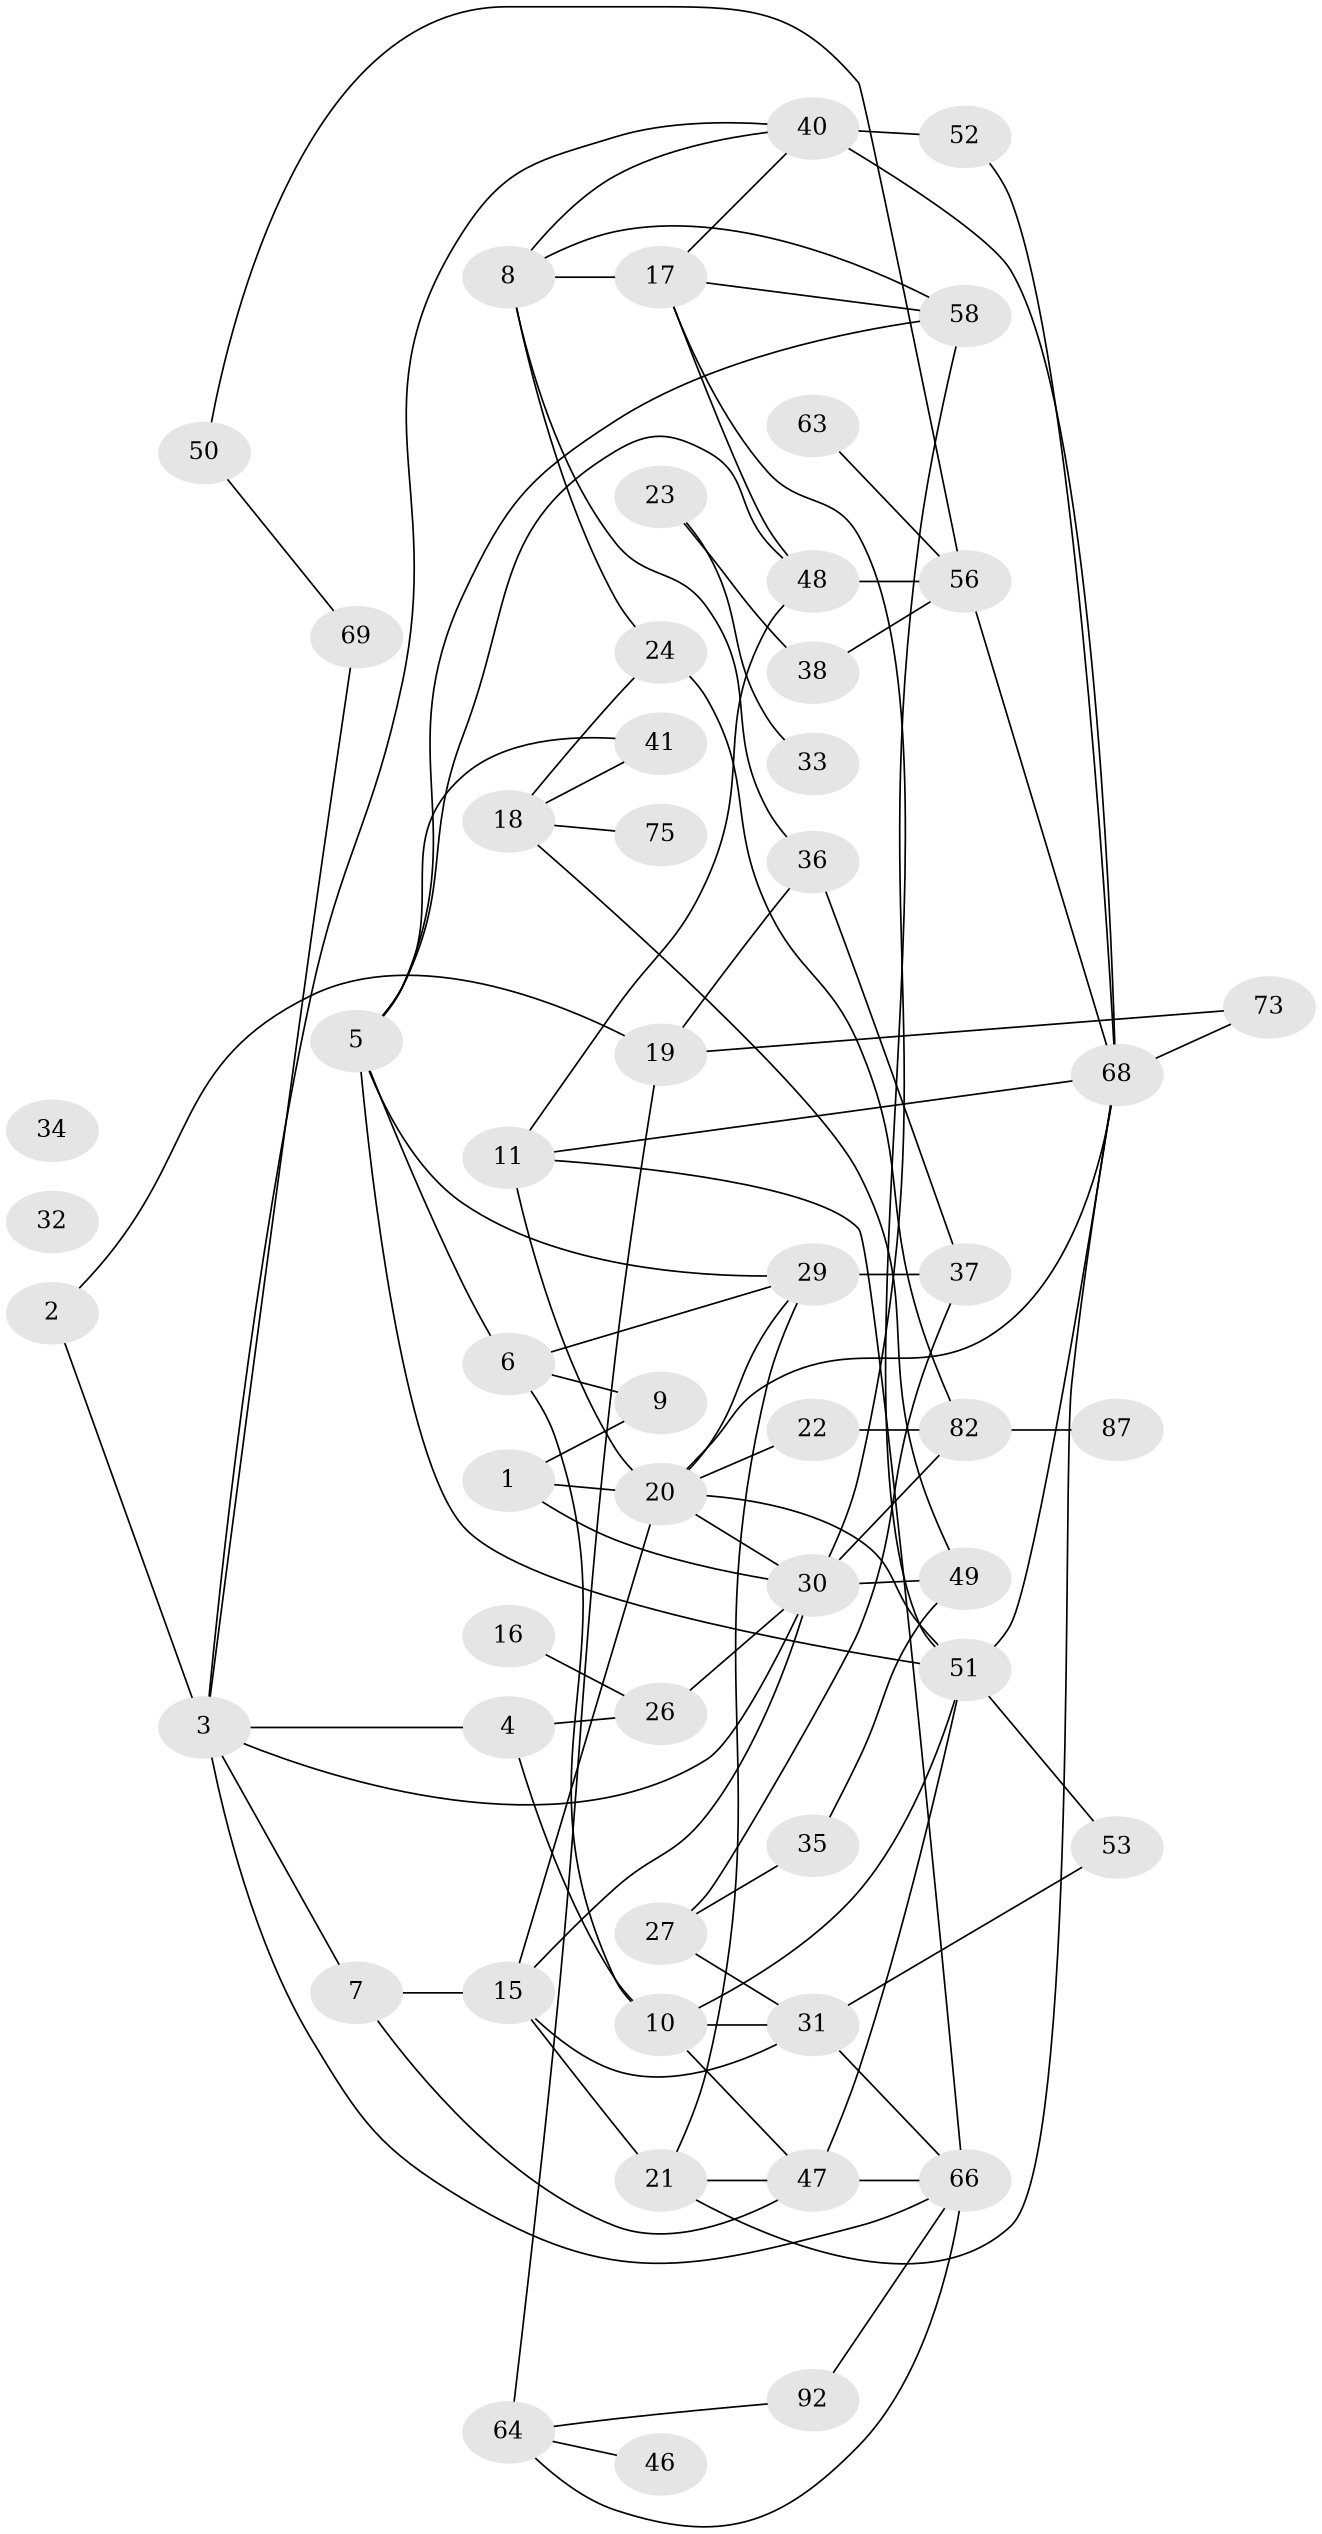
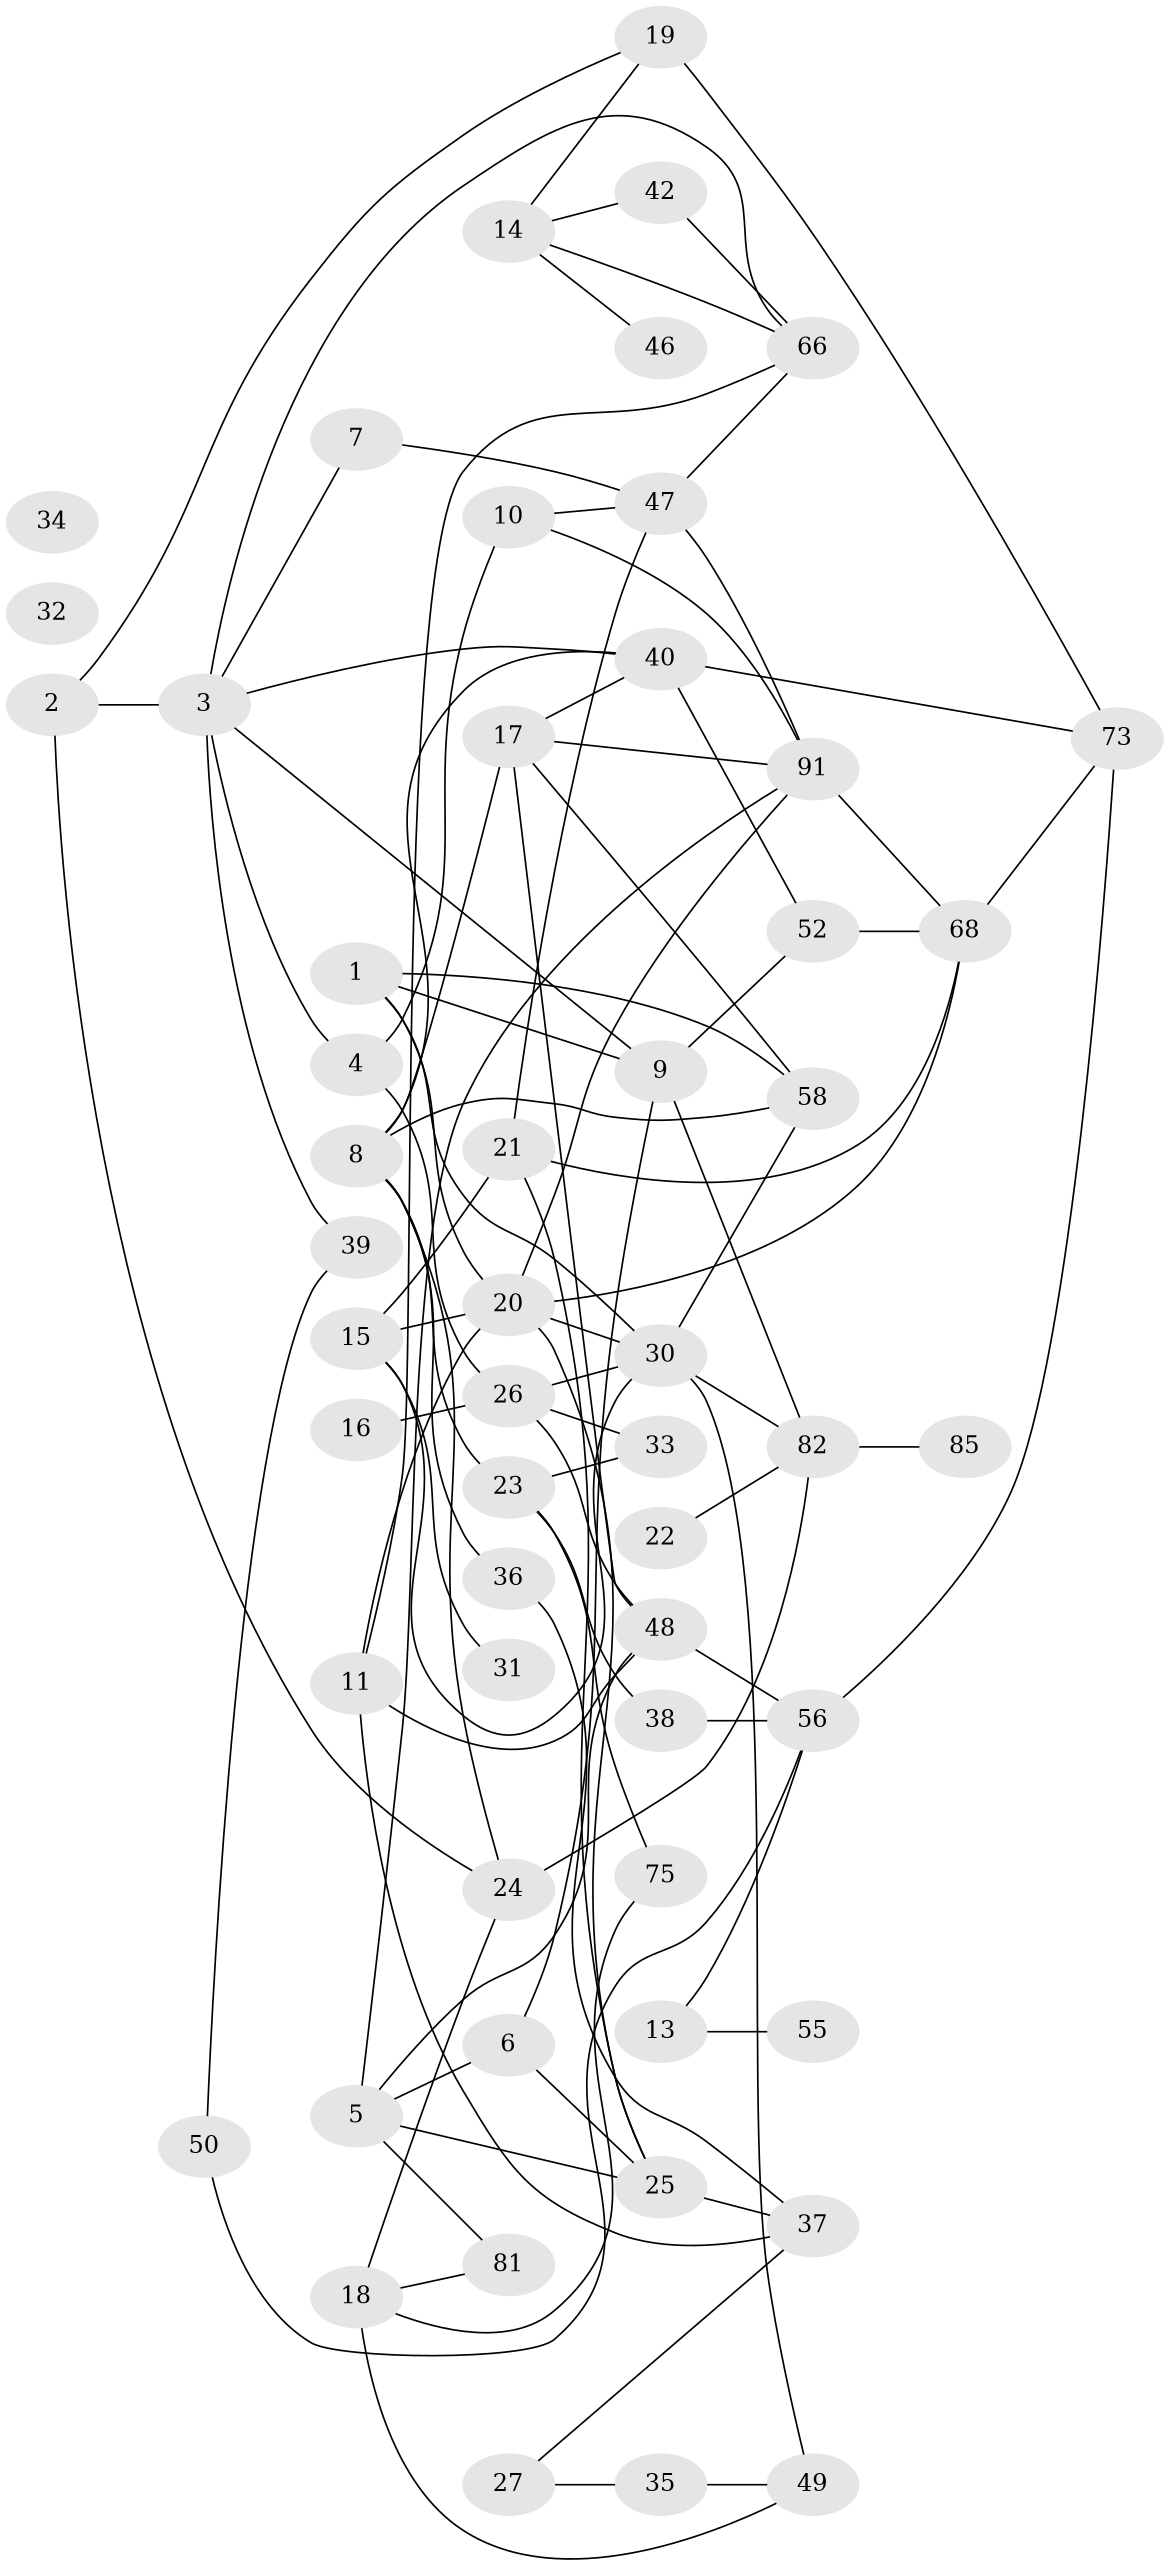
(1027, 310) -> (889, 699)
(813, 426) -> (661, 2032)
(491, 540) -> (602, 995)
(357, 637) -> (357, 1248)
(661, 744) -> (509, 2265)
(1041, 829) -> (1063, 1266)
(736, 957) -> none
none -> (744, 995)
(800, 1118) -> (458, 2081)
none -> (743, 1275)
(813, 1275) -> (661, 2187)
none -> (433, 1322)
none -> (152, 1353)
none -> (585, 1422)
(1117, 1430) -> (965, 1447)
(737, 1462) -> none
none -> (575, 1483)
(581, 1572) -> none
(965, 1670) -> (813, 769)
none -> (612, 1755)
(545, 1803) -> (453, 904)
(1117, 1848) -> none
(754, 1990) -> none
(433, 1993) -> none
(737, 2025) -> none
none -> (813, 2032)
(889, 2103) -> none
(813, 2400) -> (661, 193)
(509, 2432) -> (509, 232)
